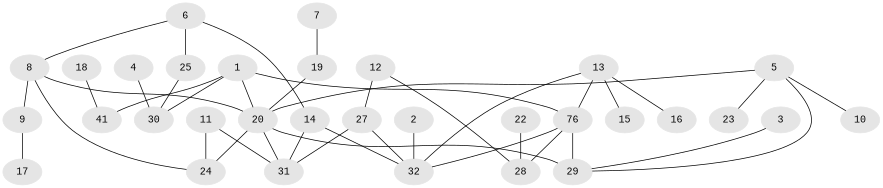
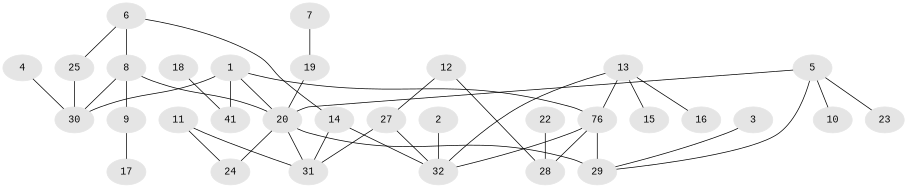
(98, 145) -> (100, 94)
